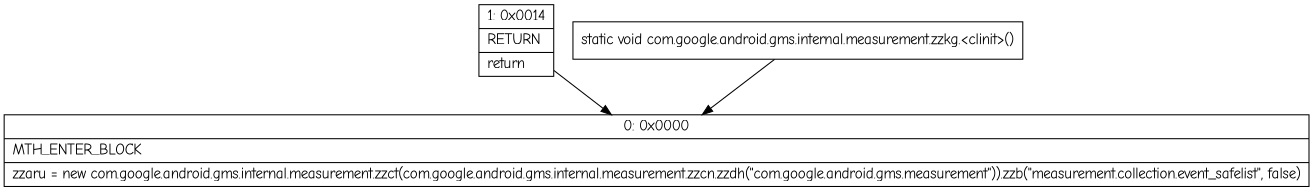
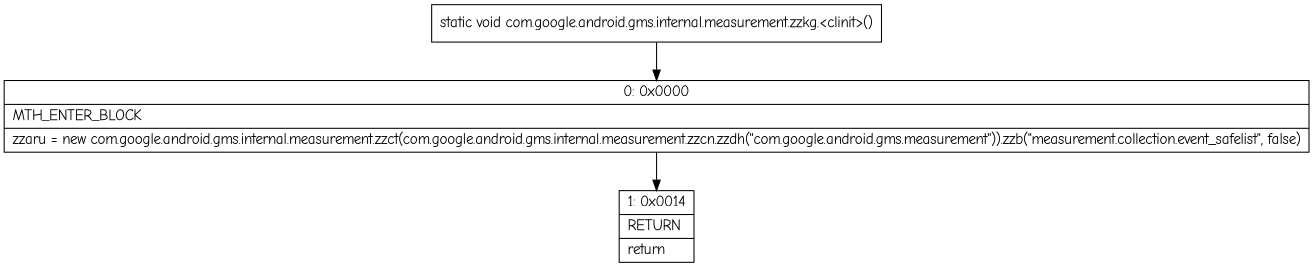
(578, 89) -> (657, 166)
